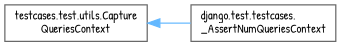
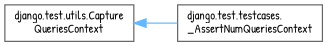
(76, 23) -> (69, 23)
